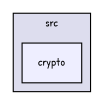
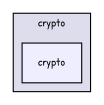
(52, 24) -> (52, 24)
